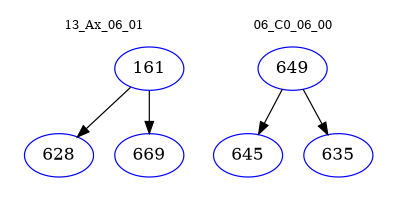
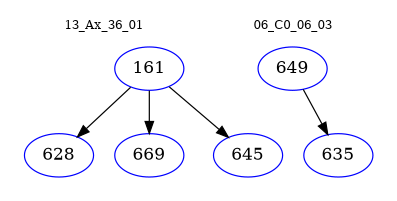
(104, 26) -> (104, 26)
(293, 26) -> (293, 26)
(273, 106) -> (185, 101)
